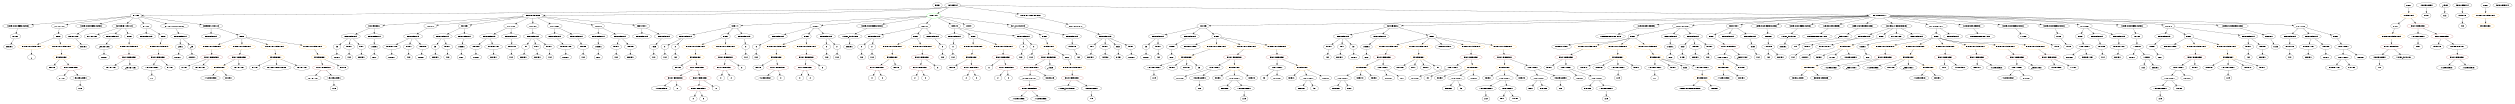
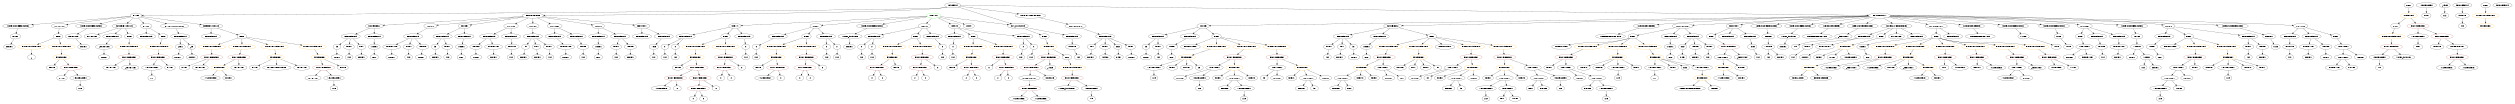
(937, 5) -> none
(944, 10) -> (984, 15)
